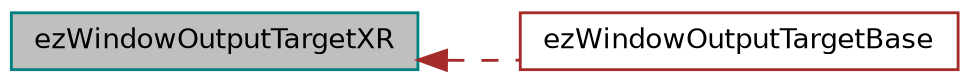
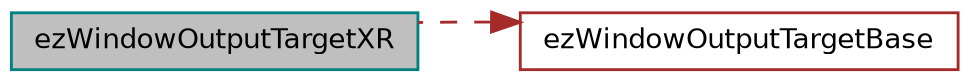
(484, 60) -> (455, 22)
